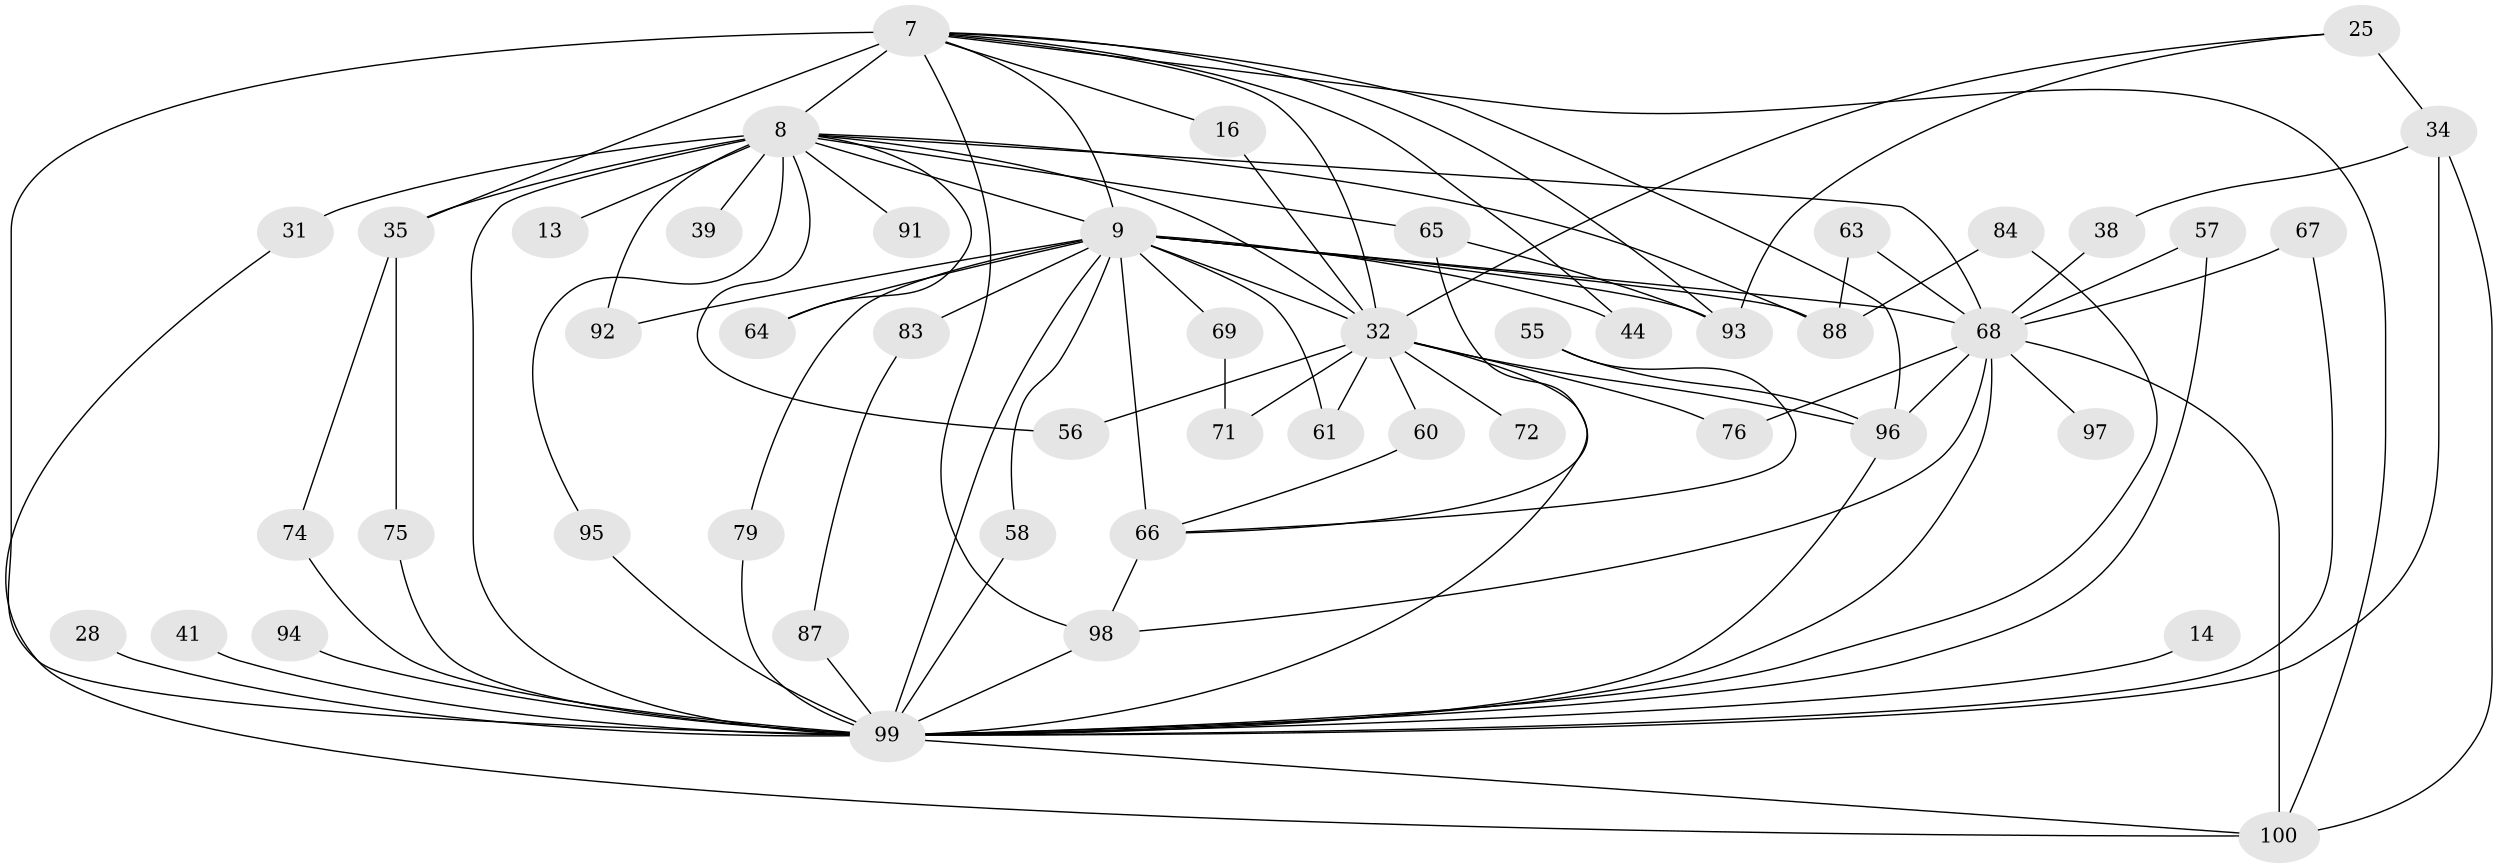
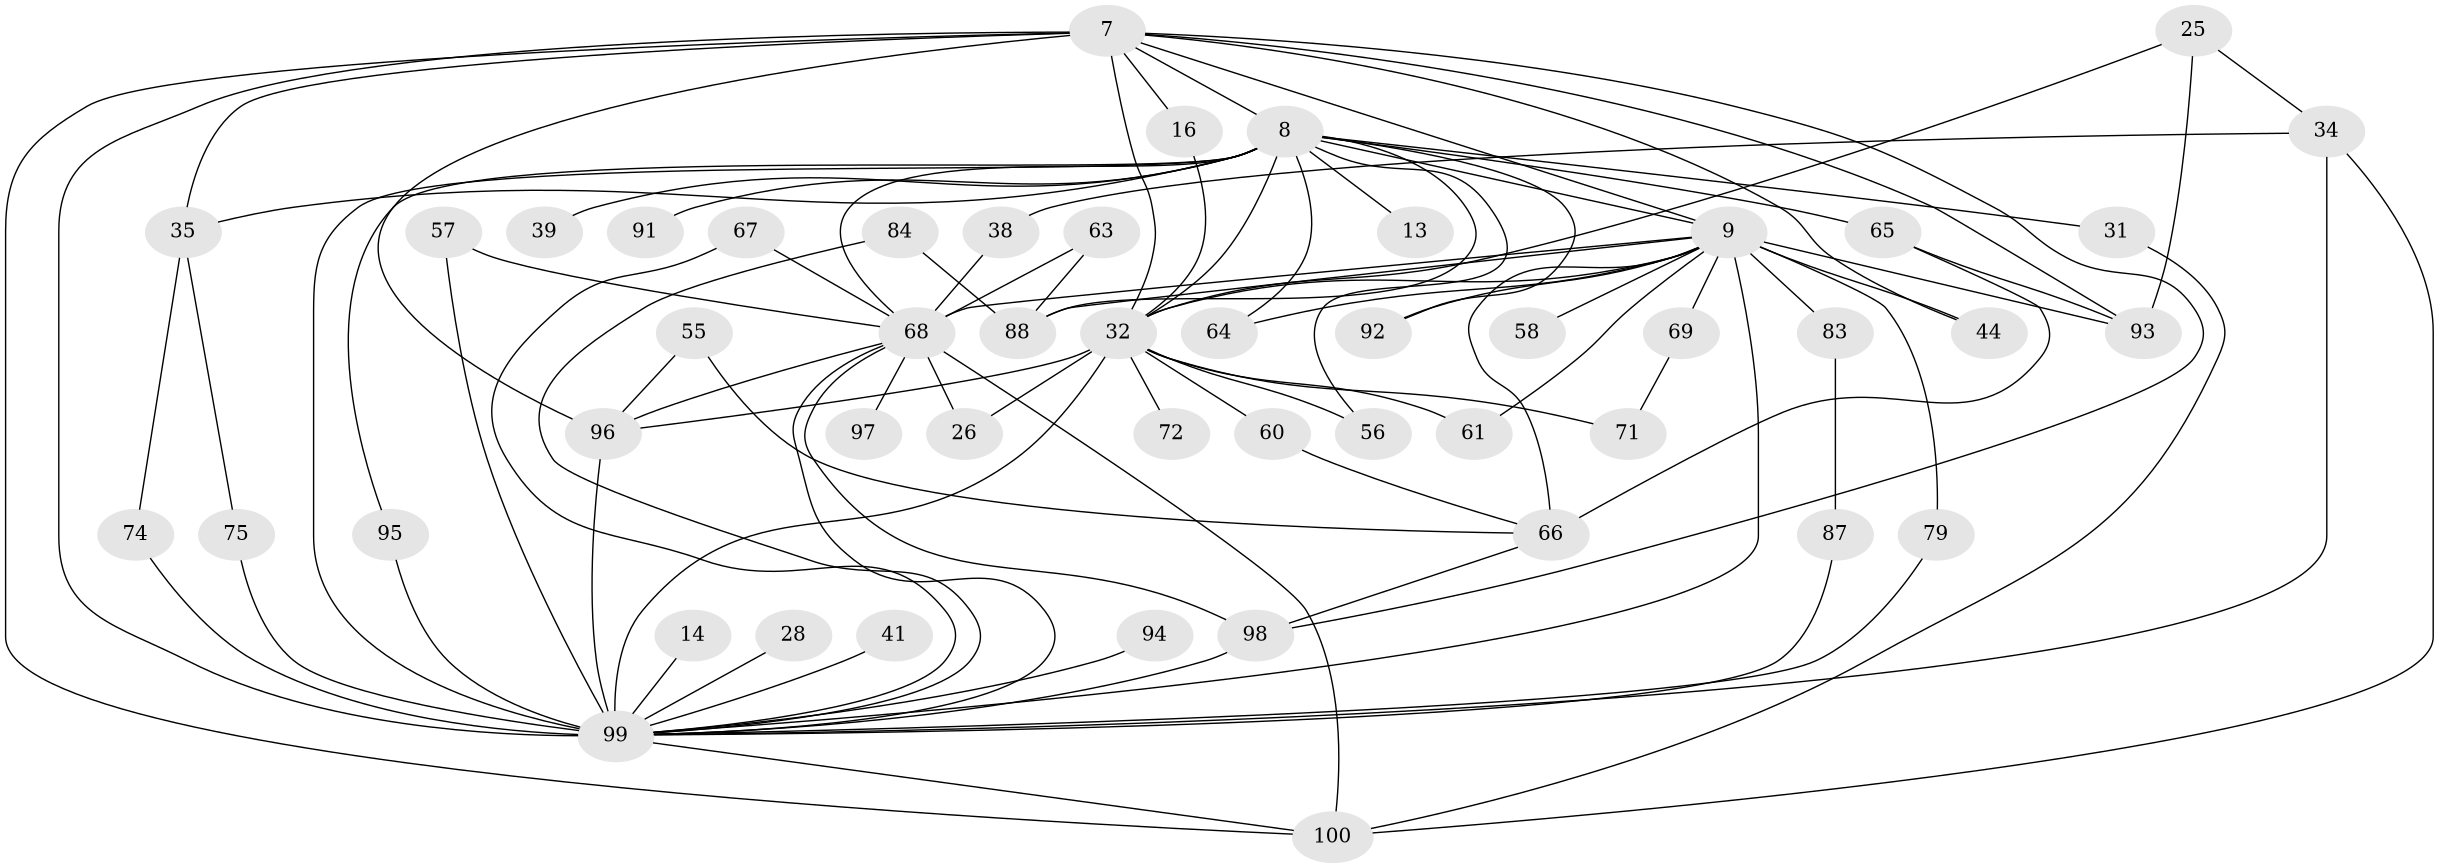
(1735, 434) -> (965, 434)
(953, 636) -> none
